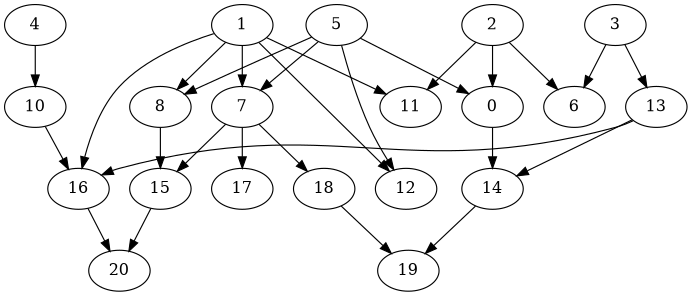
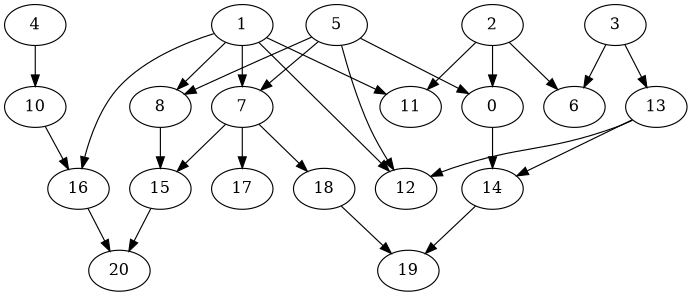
(400, 149) -> (537, 148)
